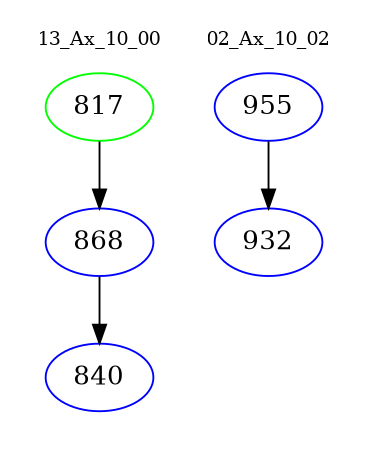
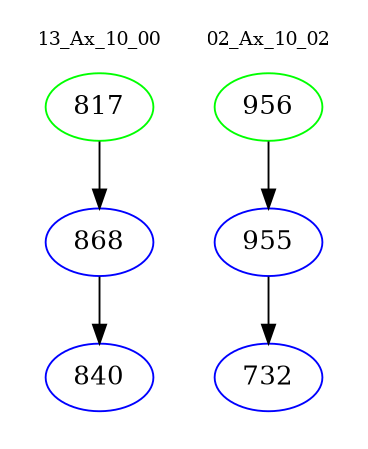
none -> (269, 107)
(269, 242) -> (269, 377)
